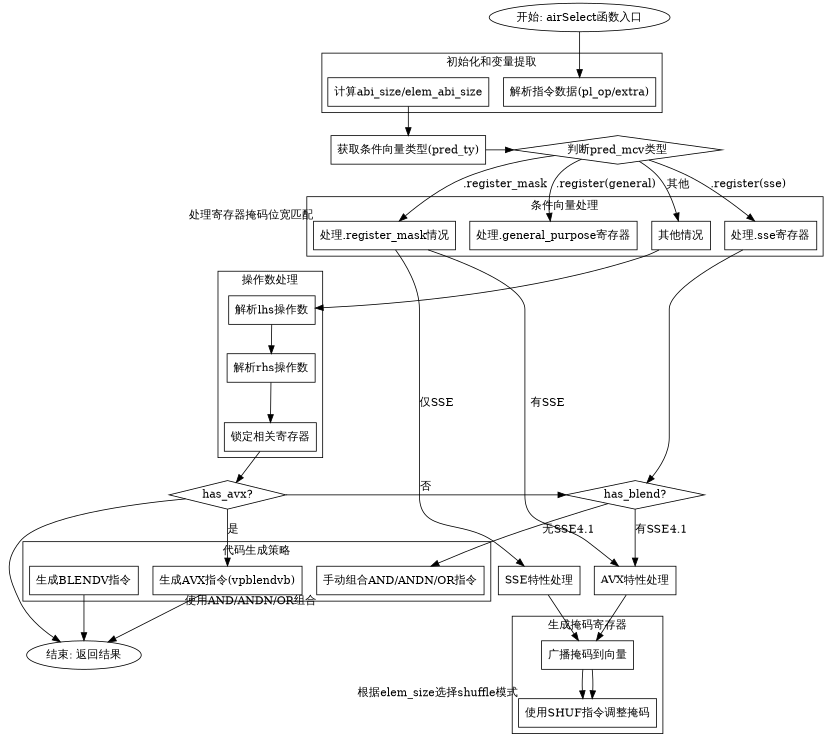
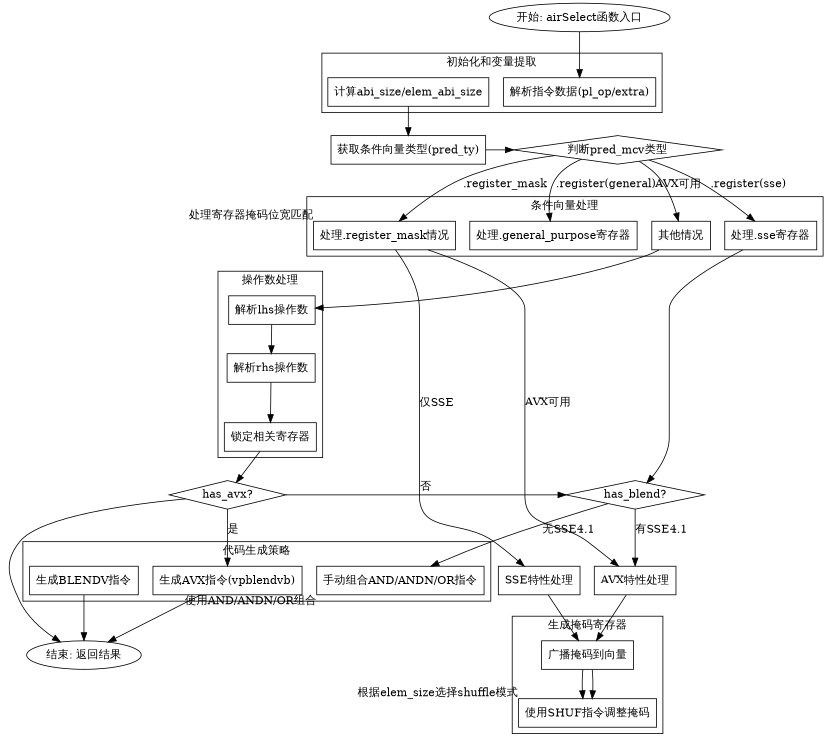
(678, 184) -> (678, 184)
(548, 402) -> (548, 402)
